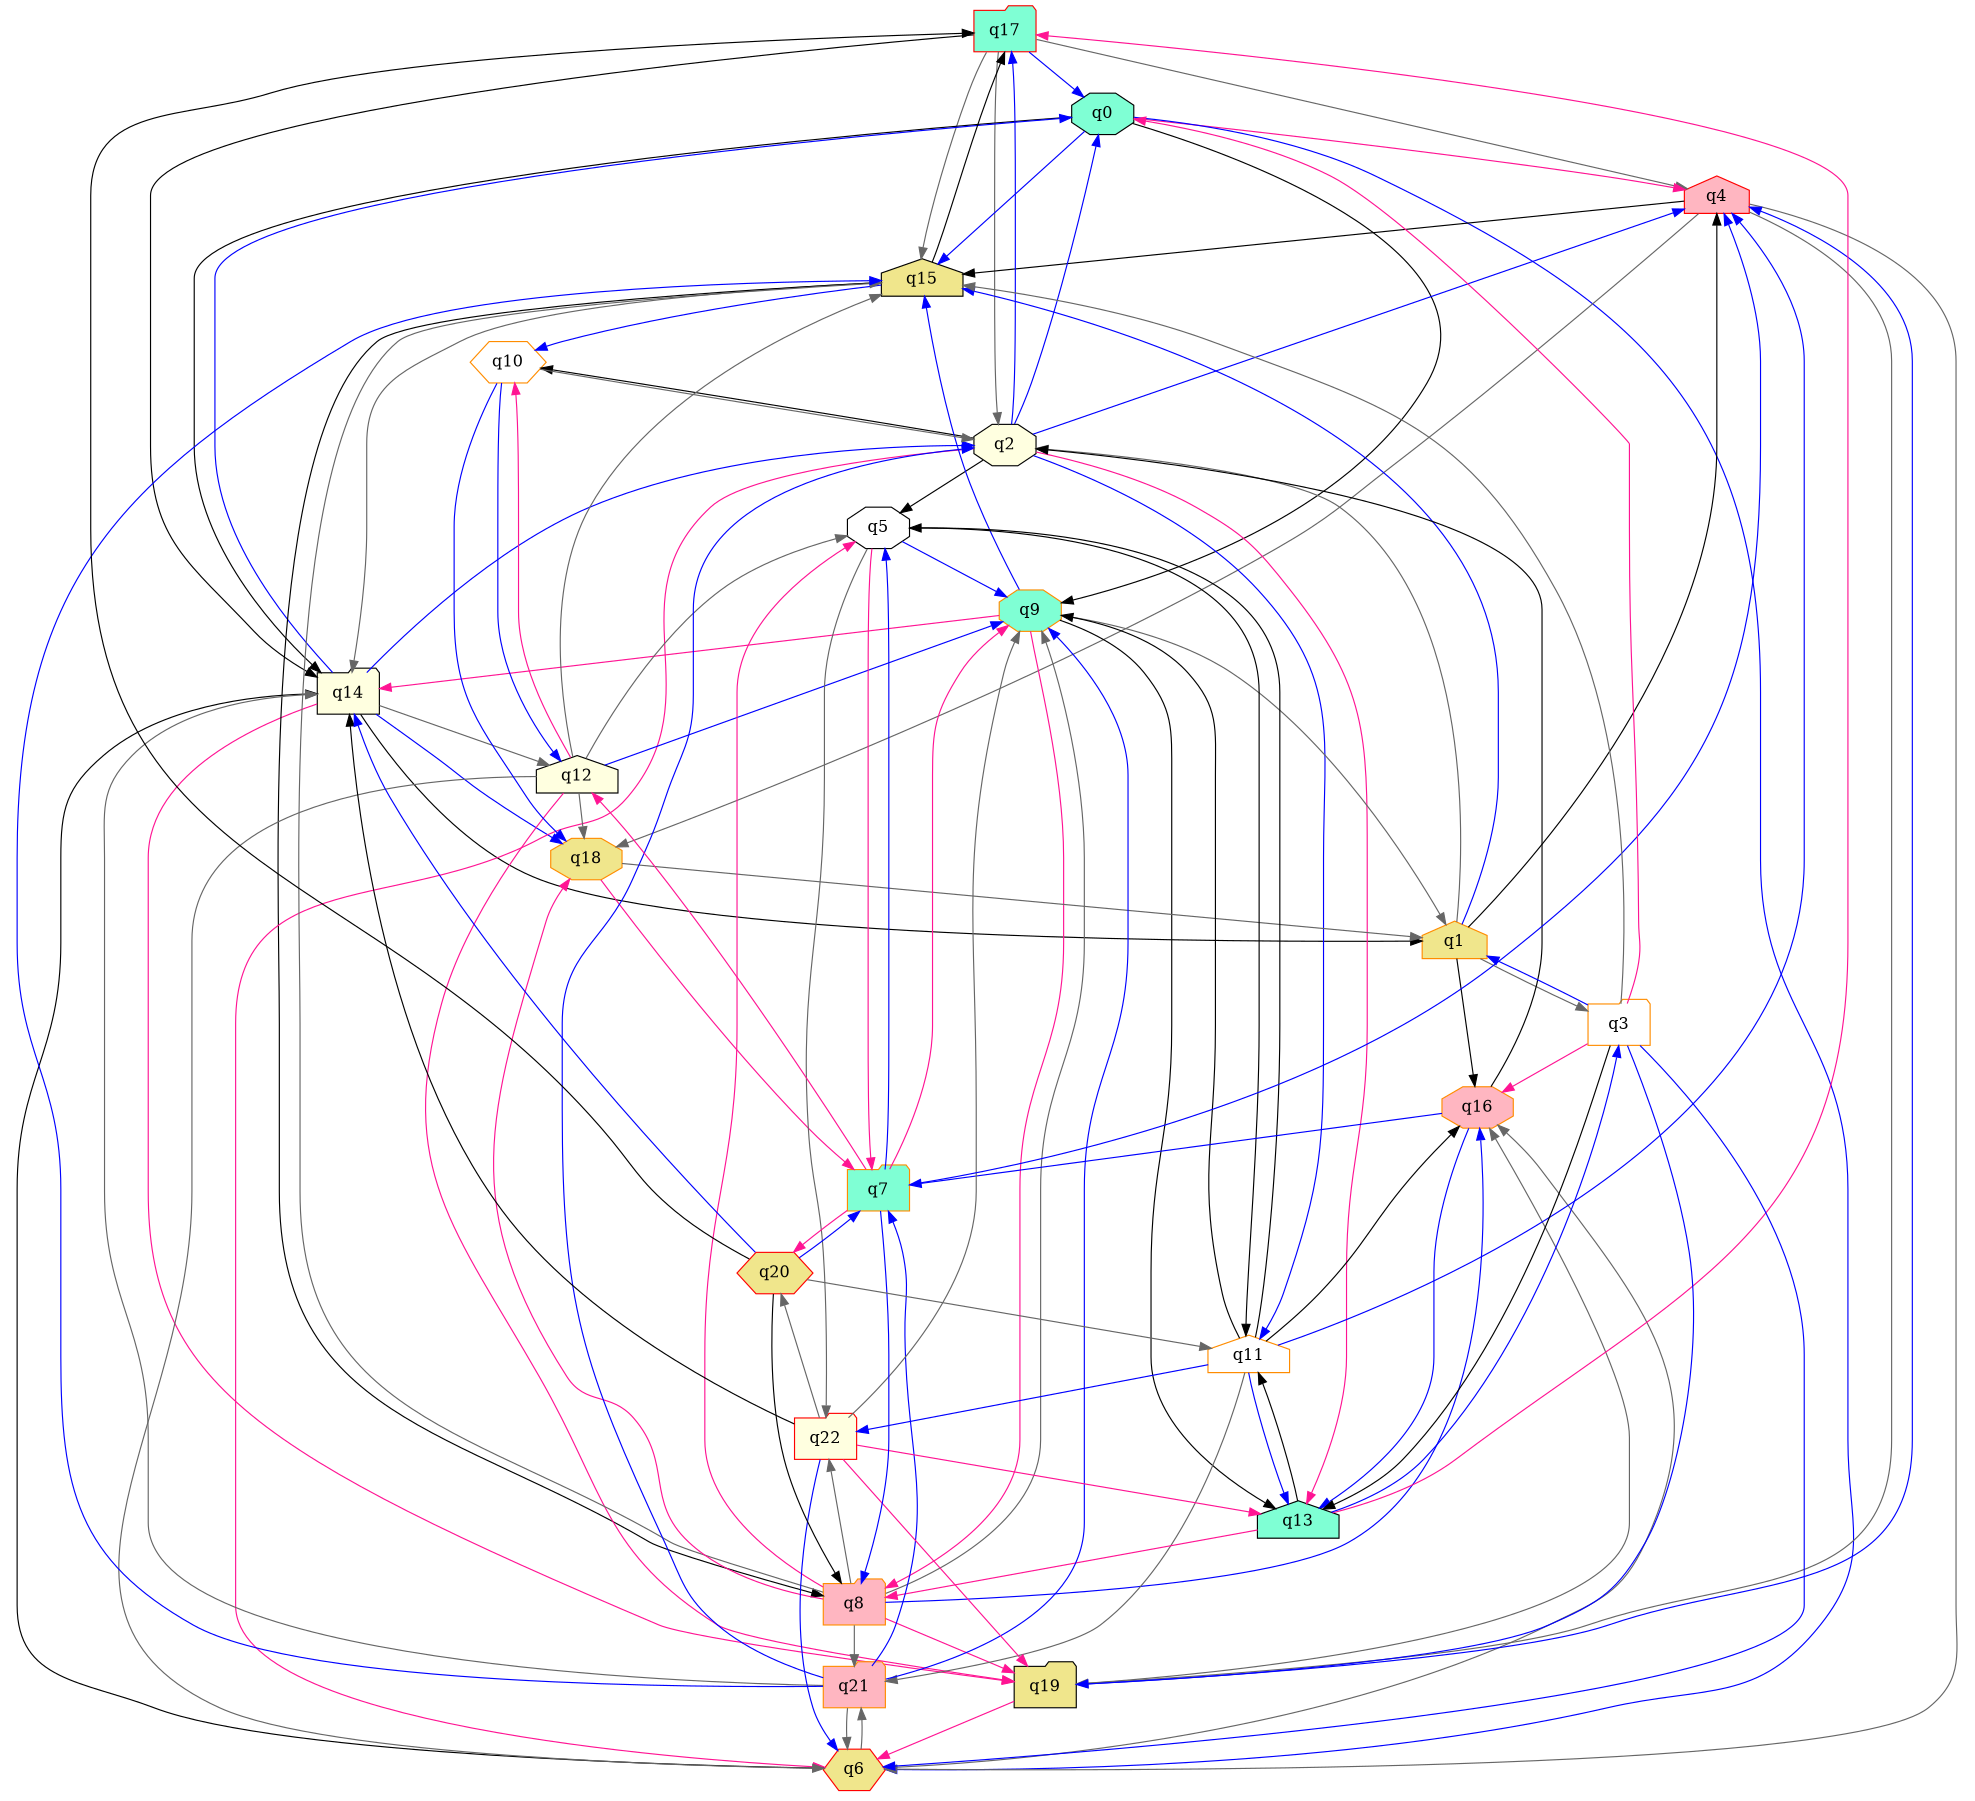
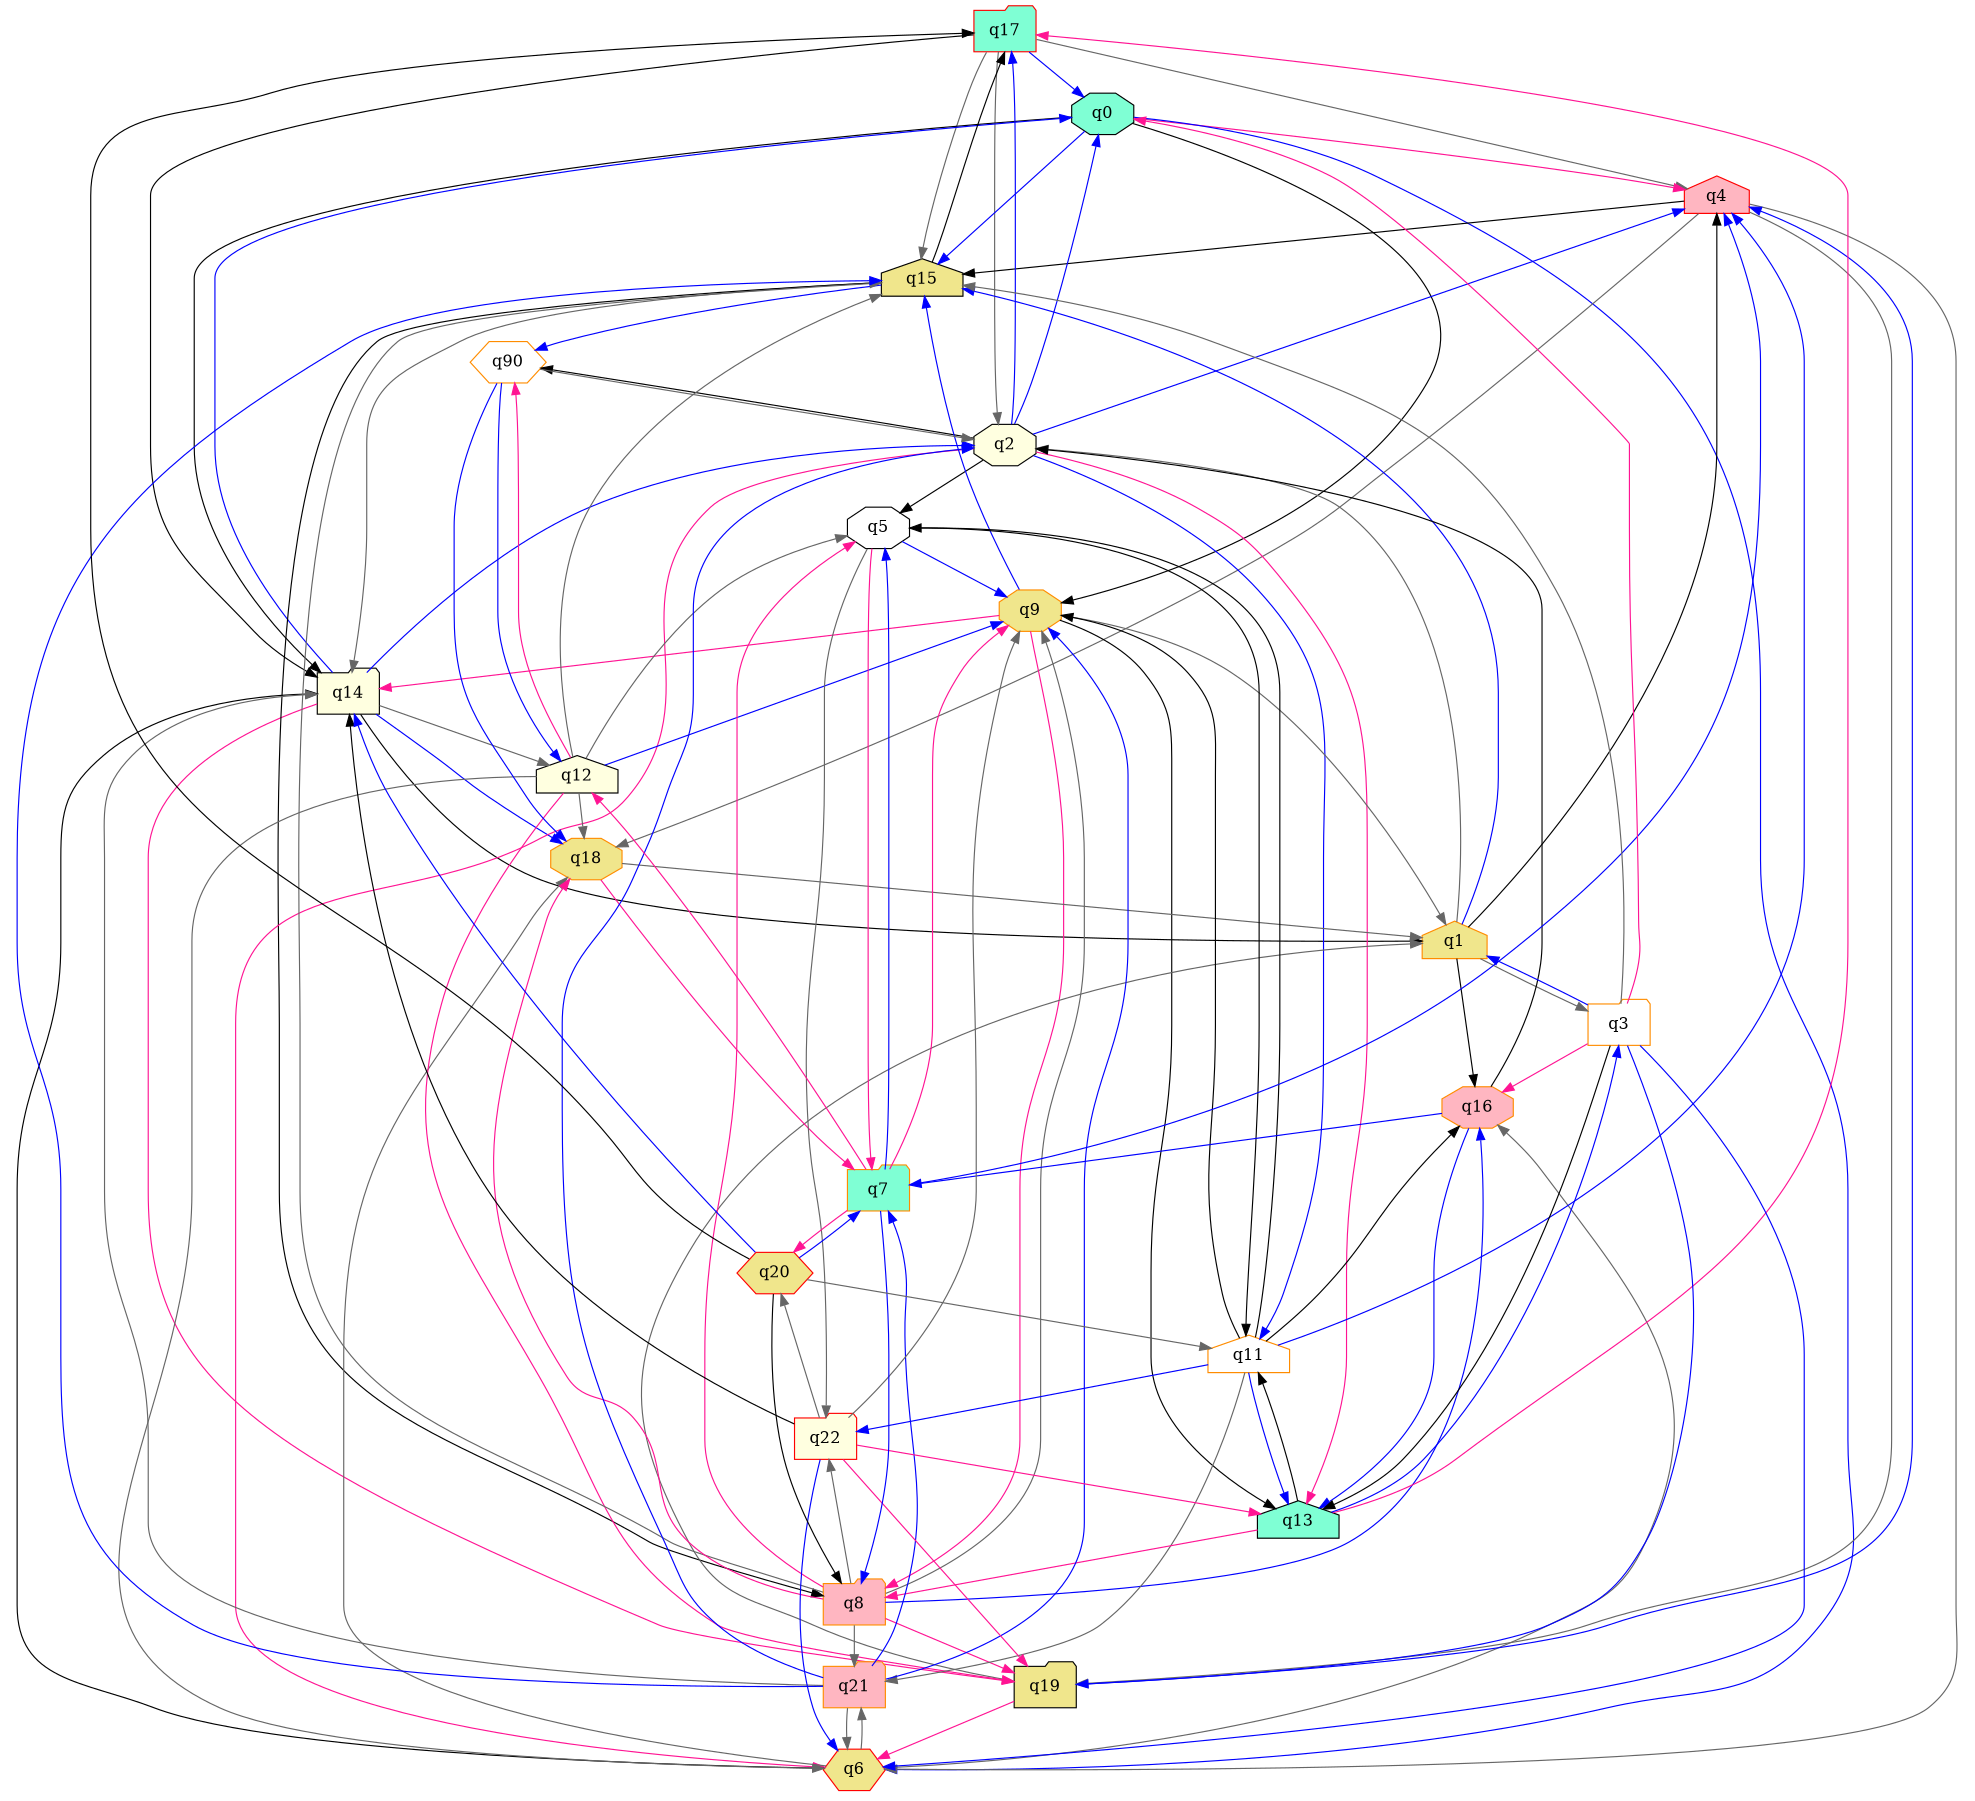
(508, 362) -> (508, 362)
(1030, 611) -> (1030, 611)
none -> (344, 1512)
(1571, 1589) -> (733, 1196)
